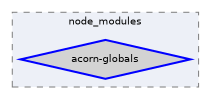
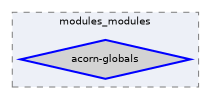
(105, 22) -> (105, 22)
